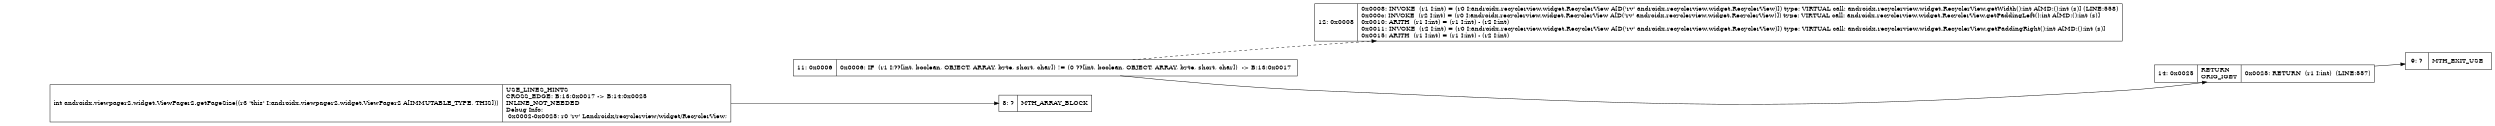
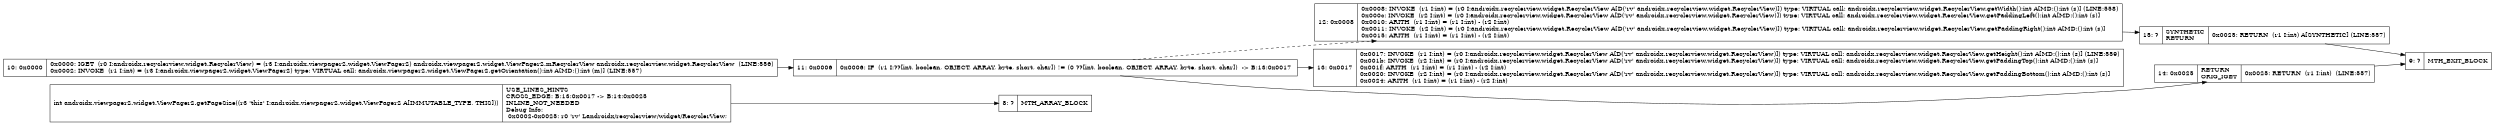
none -> (2264, 35)
(2458, 61) -> (2458, 61)
none -> (390, 68)
none -> (1718, 68)
